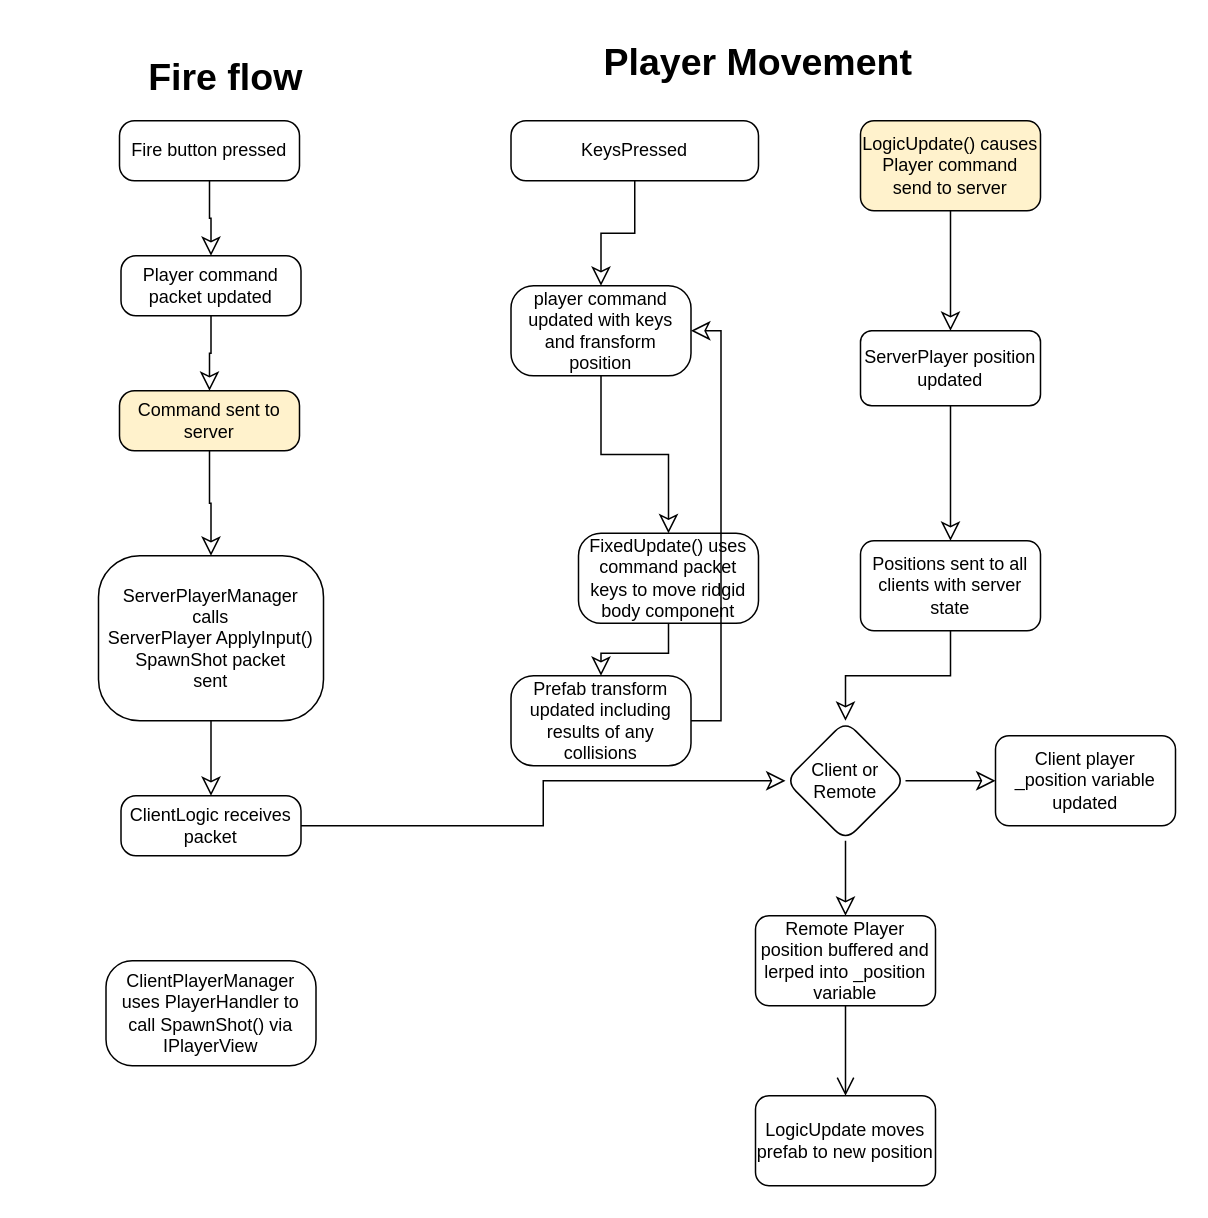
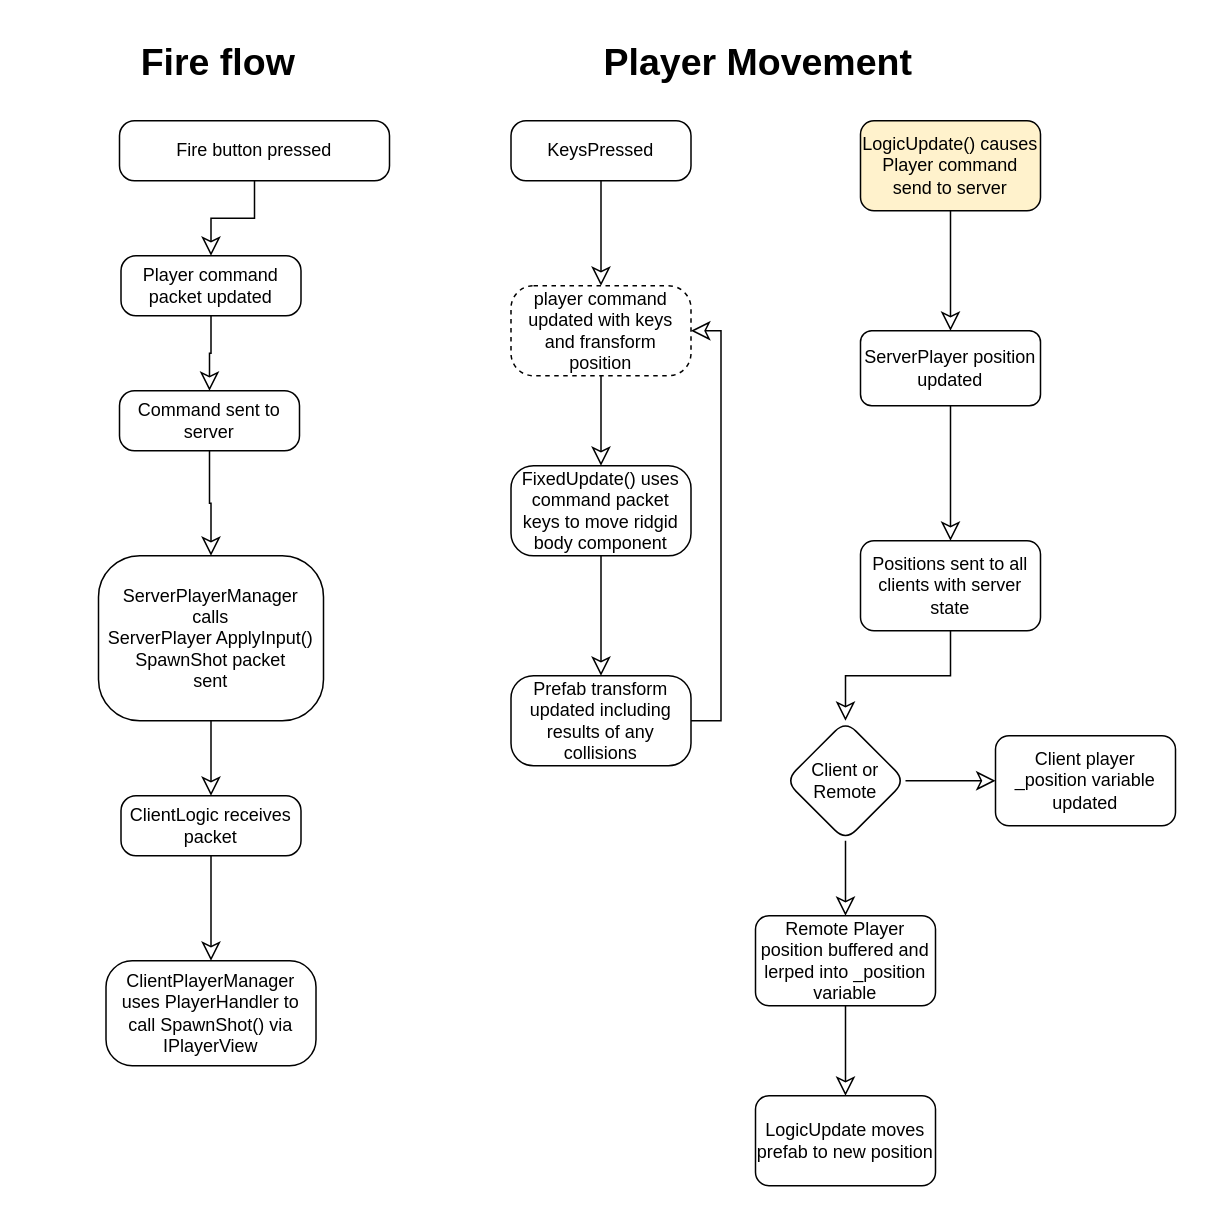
(226, 76) -> (218, 61)
(209, 151) -> (254, 151)
(635, 151) -> (601, 151)
(601, 331) -> (601, 331)
(209, 421) -> (209, 421)
(668, 578) -> (601, 511)
(543, 811) -> (211, 901)
(845, 1085) -> (845, 1080)
